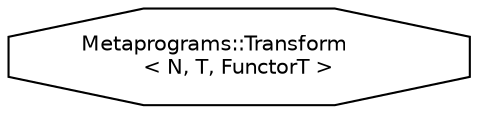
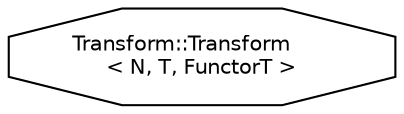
(239, 57) -> (202, 57)
